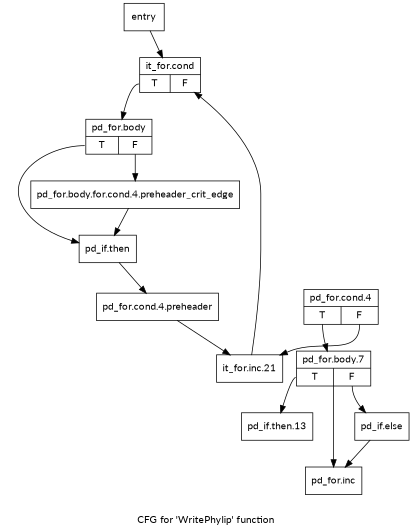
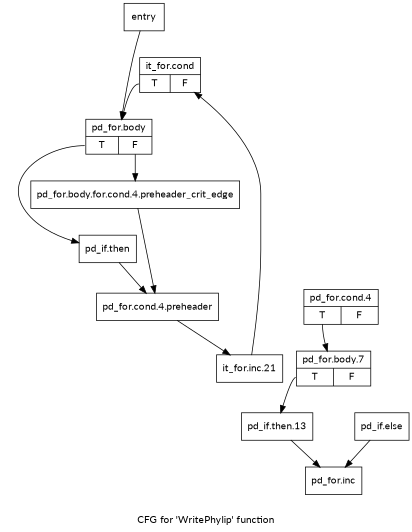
(155, 41) -> (130, 71)
(123, 219) -> (146, 247)
(331, 346) -> none
(355, 397) -> none
(334, 423) -> (303, 451)
